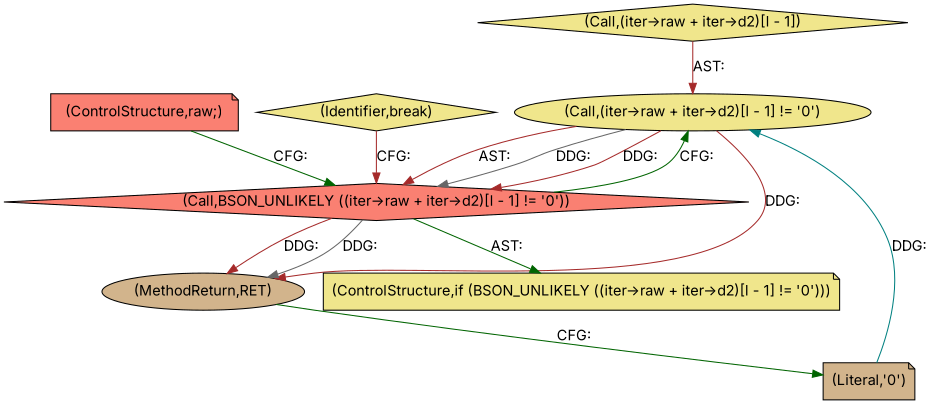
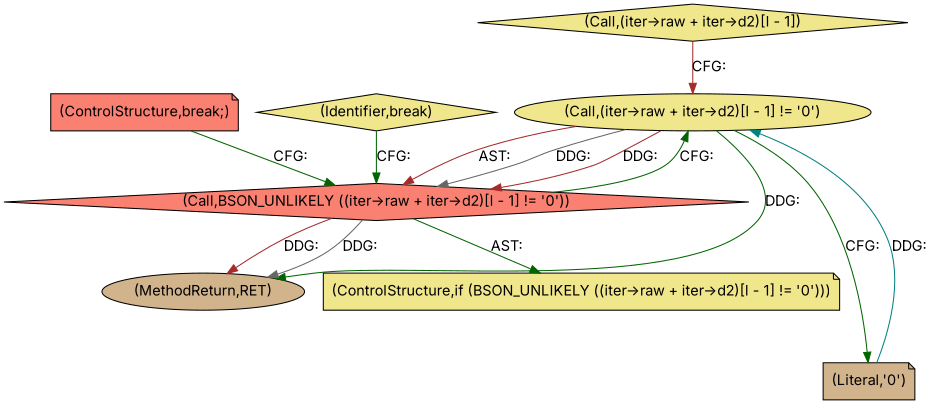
(711, 68) -> (711, 68)
(145, 112) -> (145, 112)
(376, 152) -> (376, 152)
(581, 269) -> (581, 269)
(544, 341) -> (832, 221)
